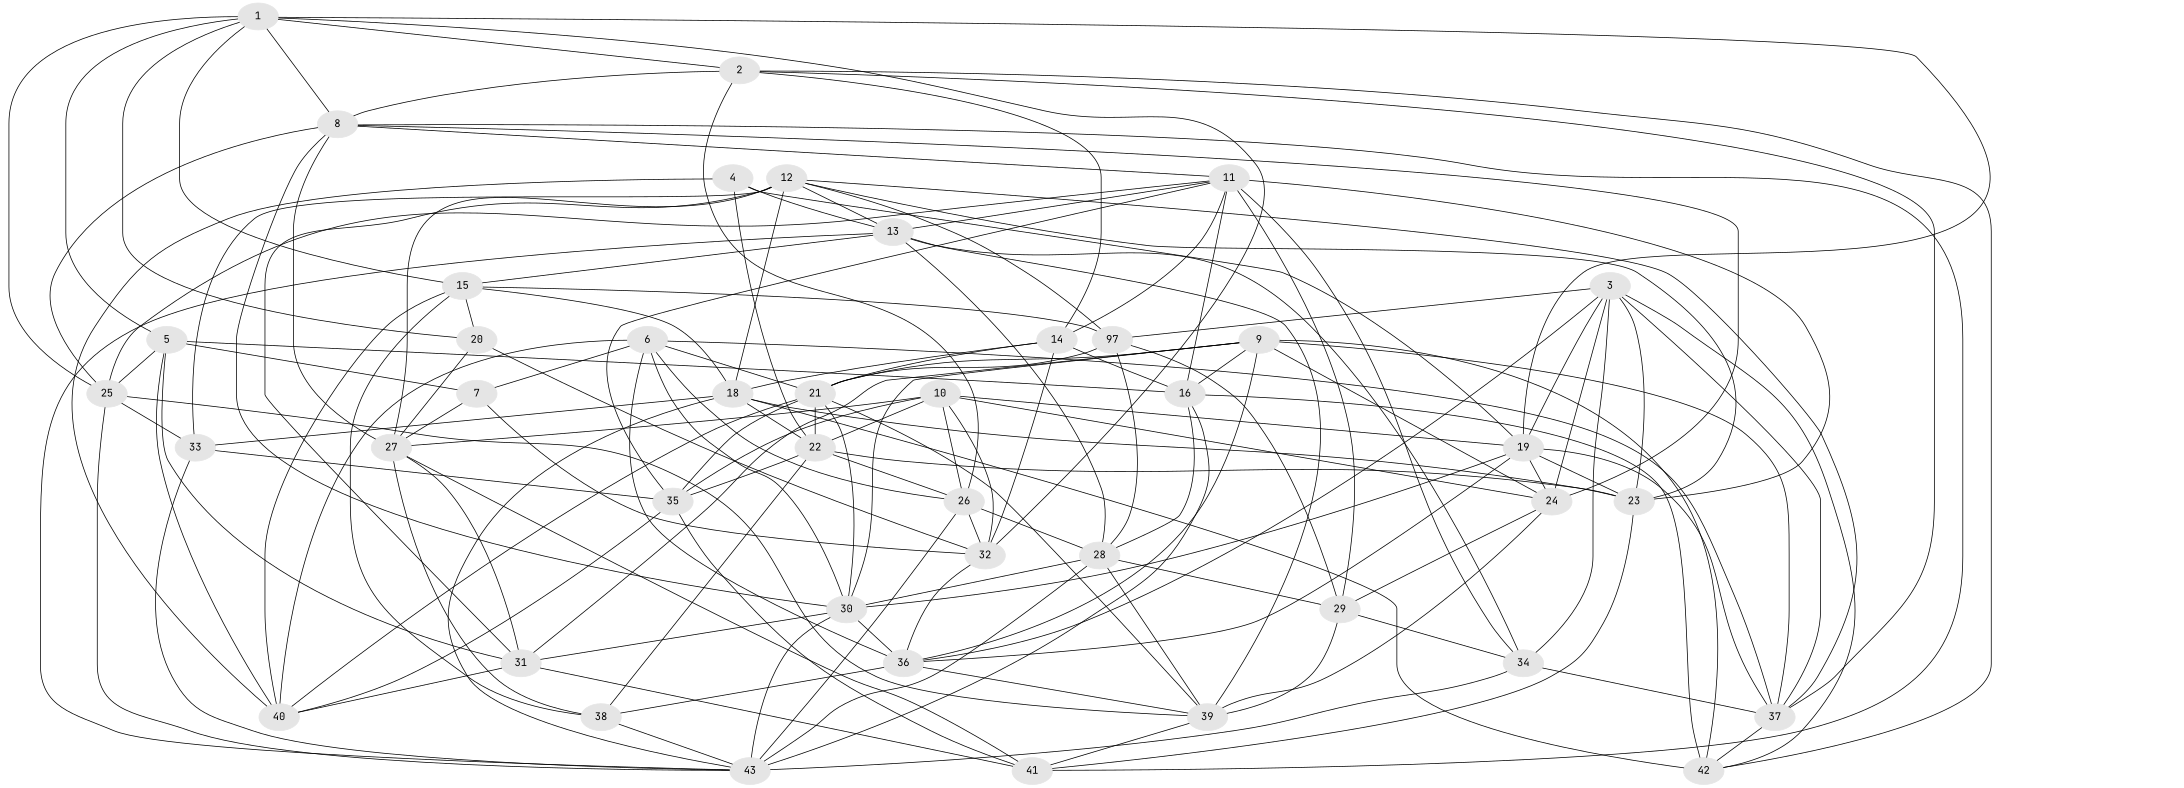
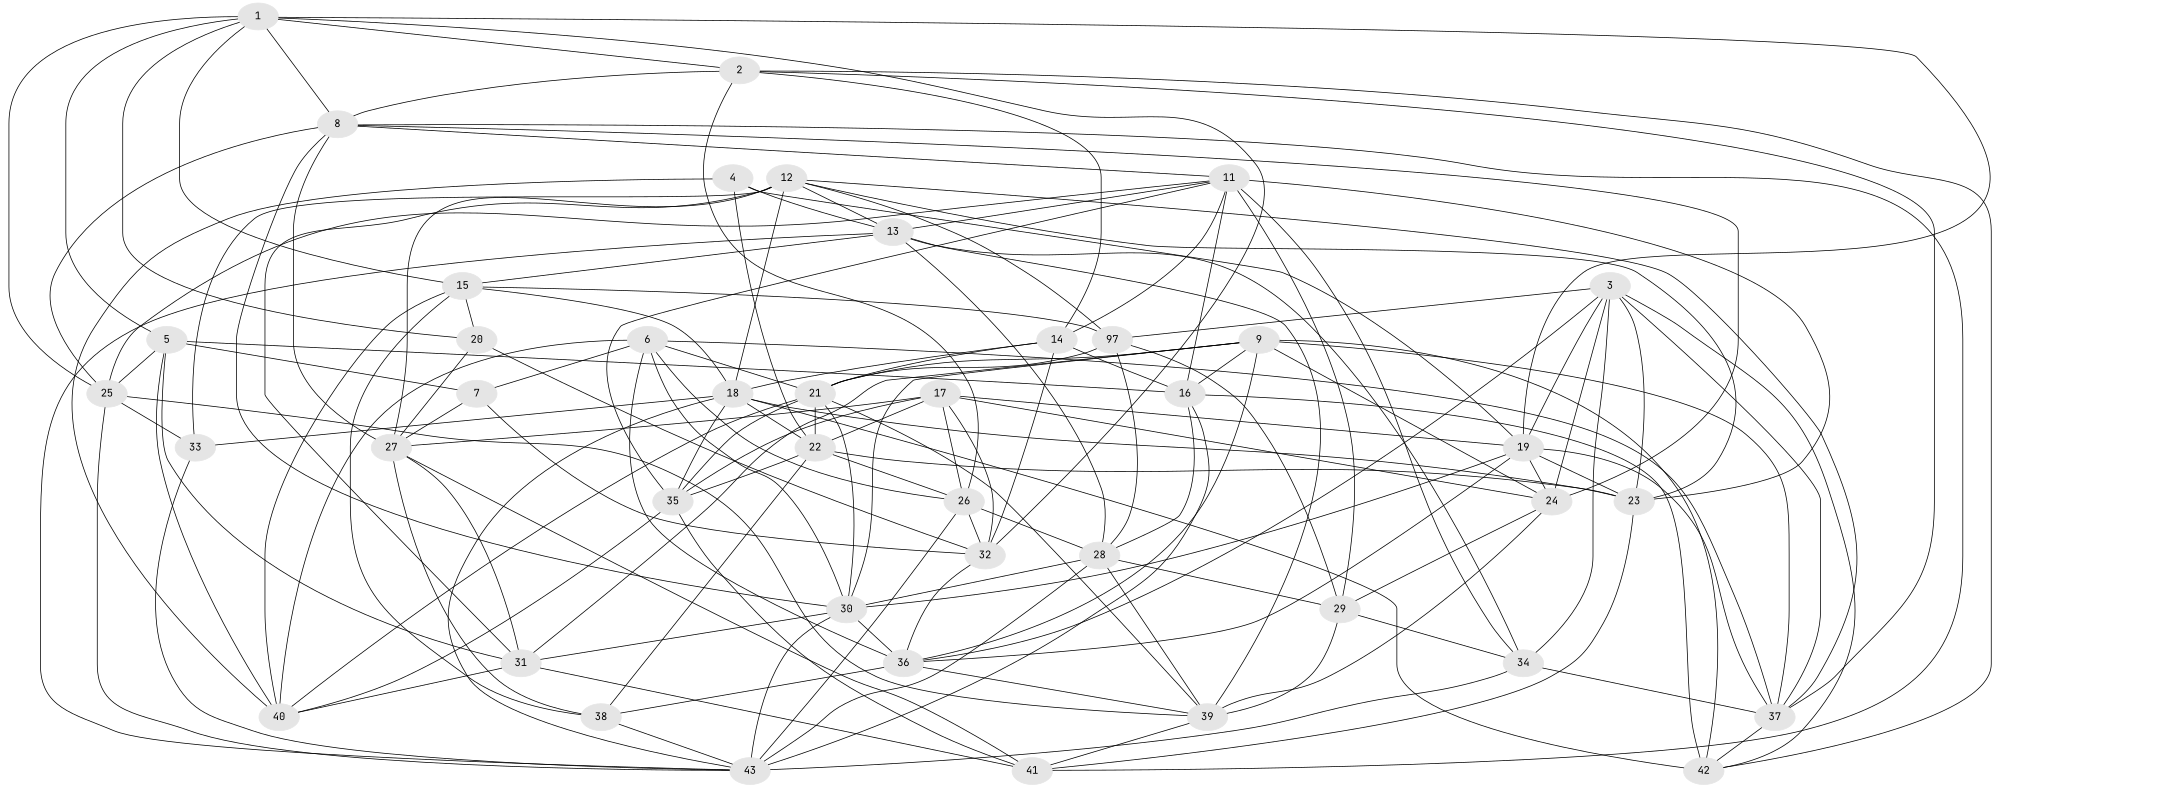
(940, 394) -> (940, 394)
(423, 473) -> (698, 450)
